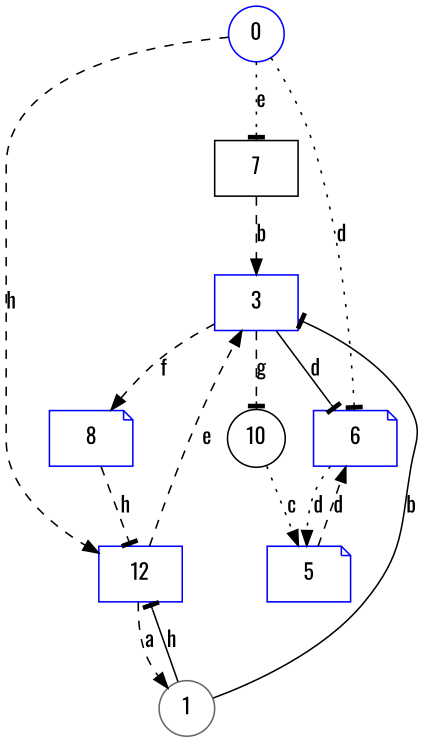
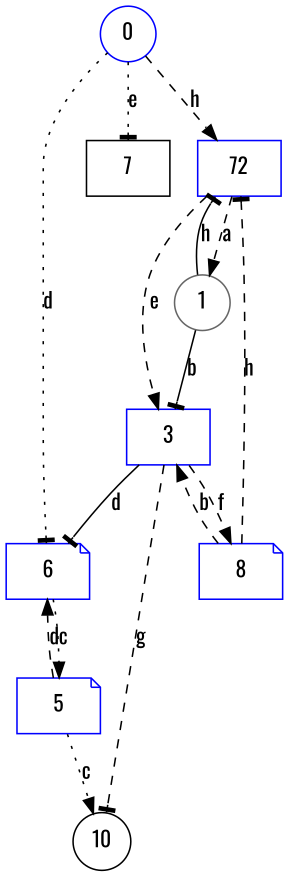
(256, 228) -> (198, 513)
(280, 499) -> (78, 766)
(319, 507) -> (64, 639)
(141, 574) -> (239, 168)
